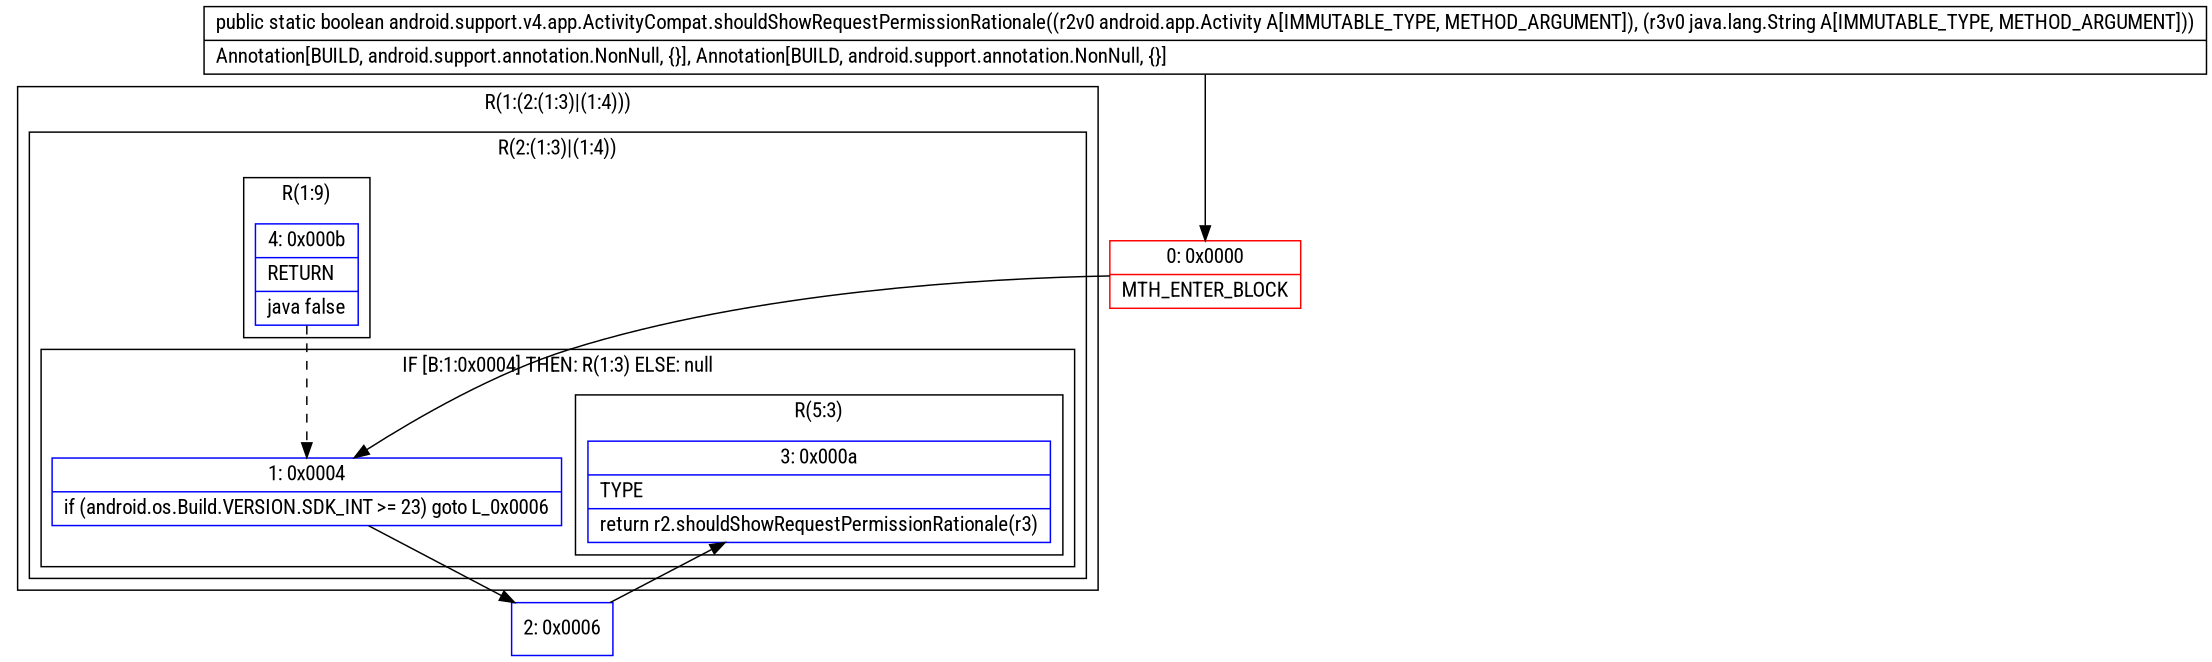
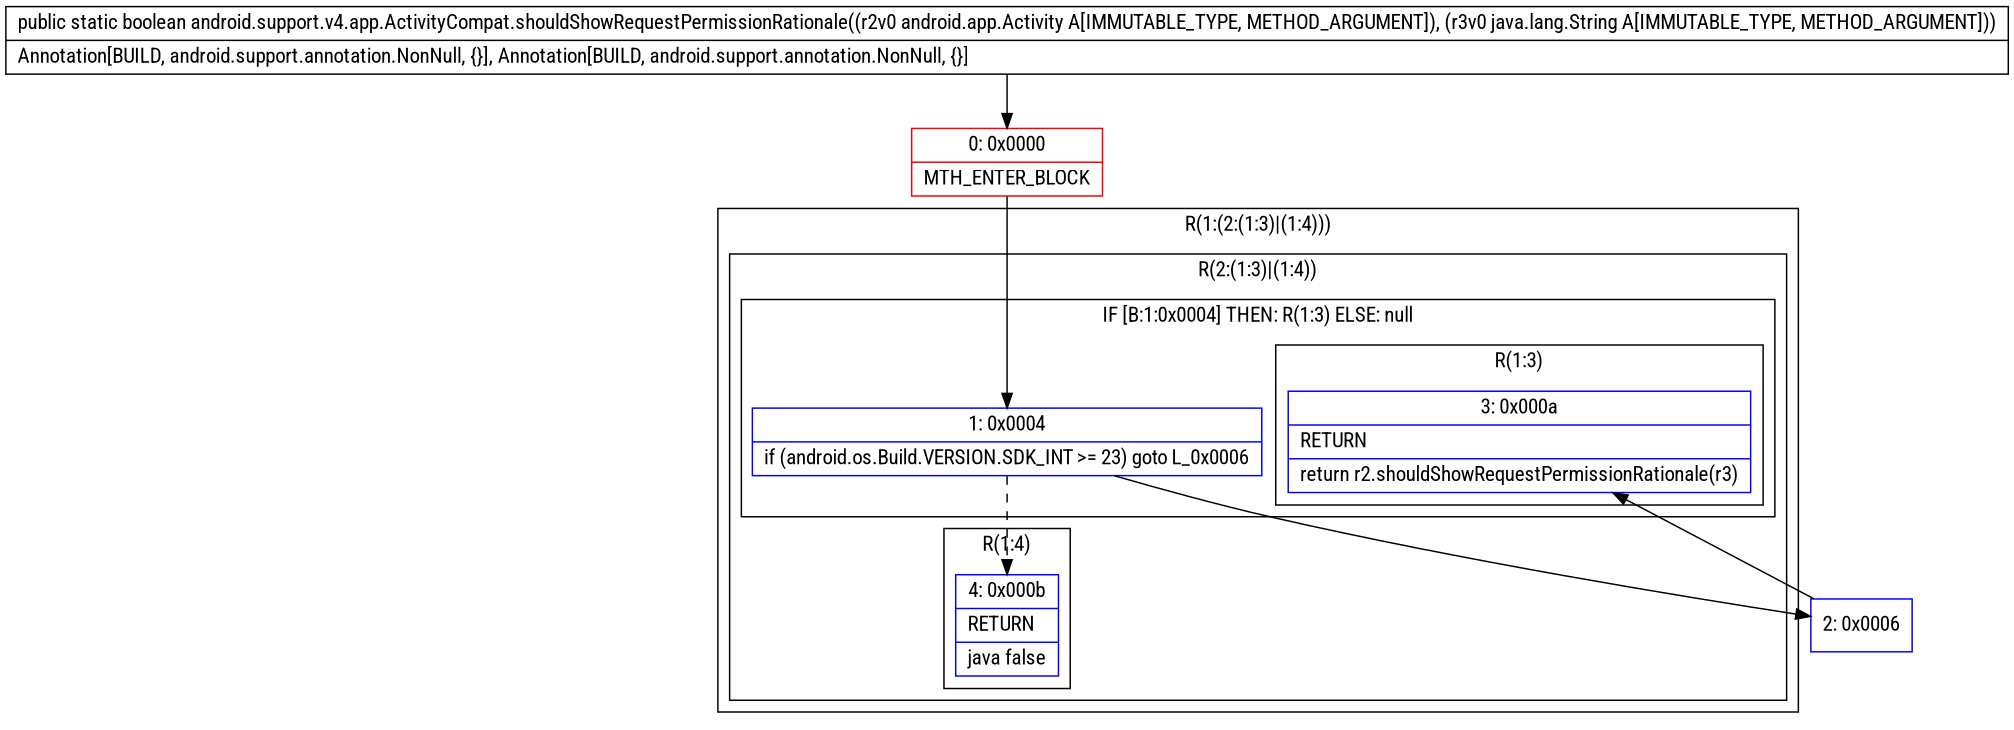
(307, 195) -> (1007, 545)
(307, 384) -> (1007, 507)
(819, 412) -> (1519, 362)
(622, 491) -> (1334, 441)
